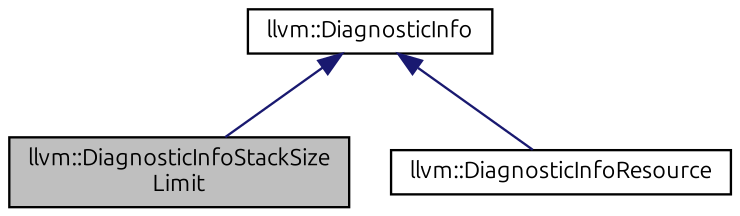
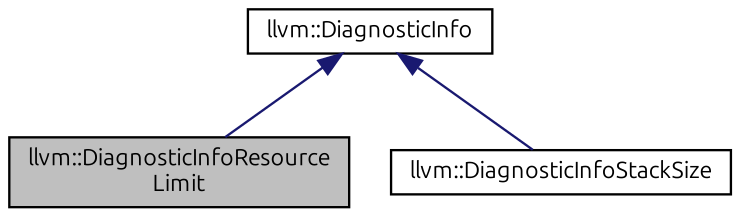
(179, 172) -> (179, 172)
(561, 172) -> (561, 172)
